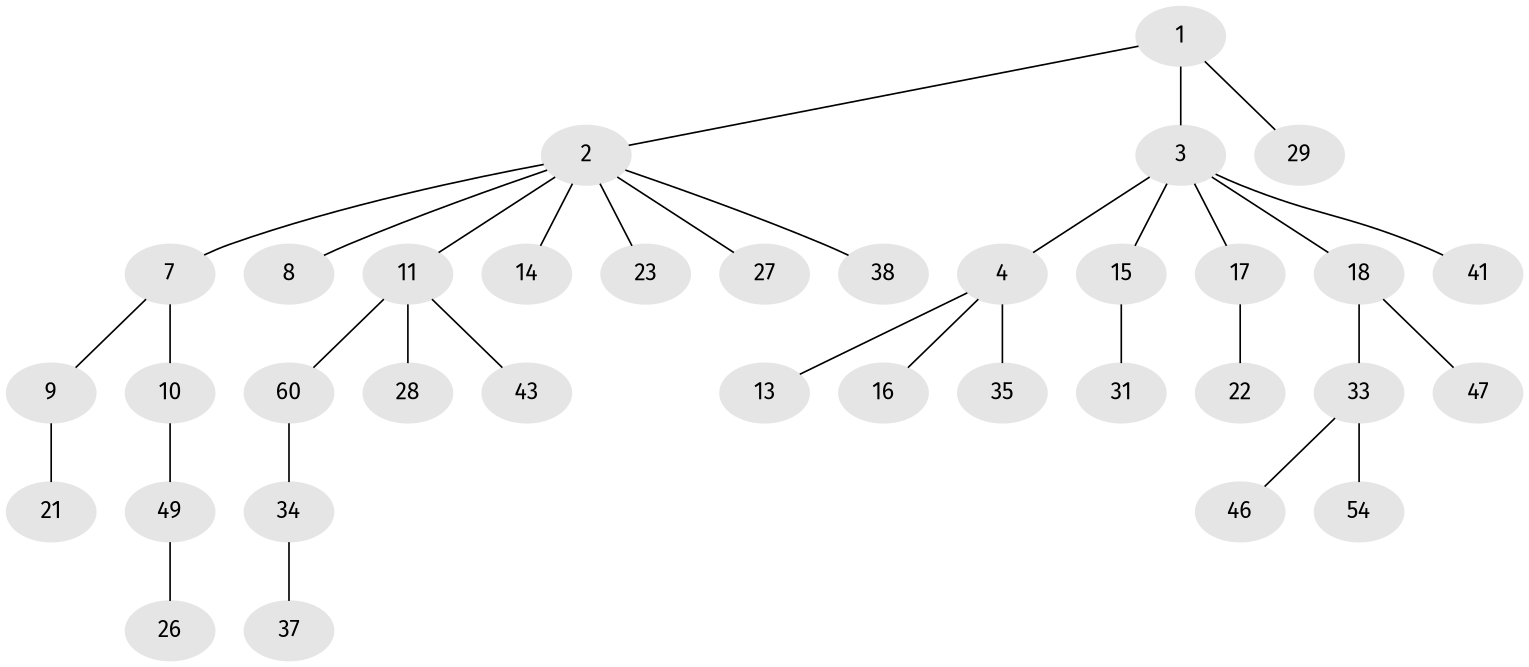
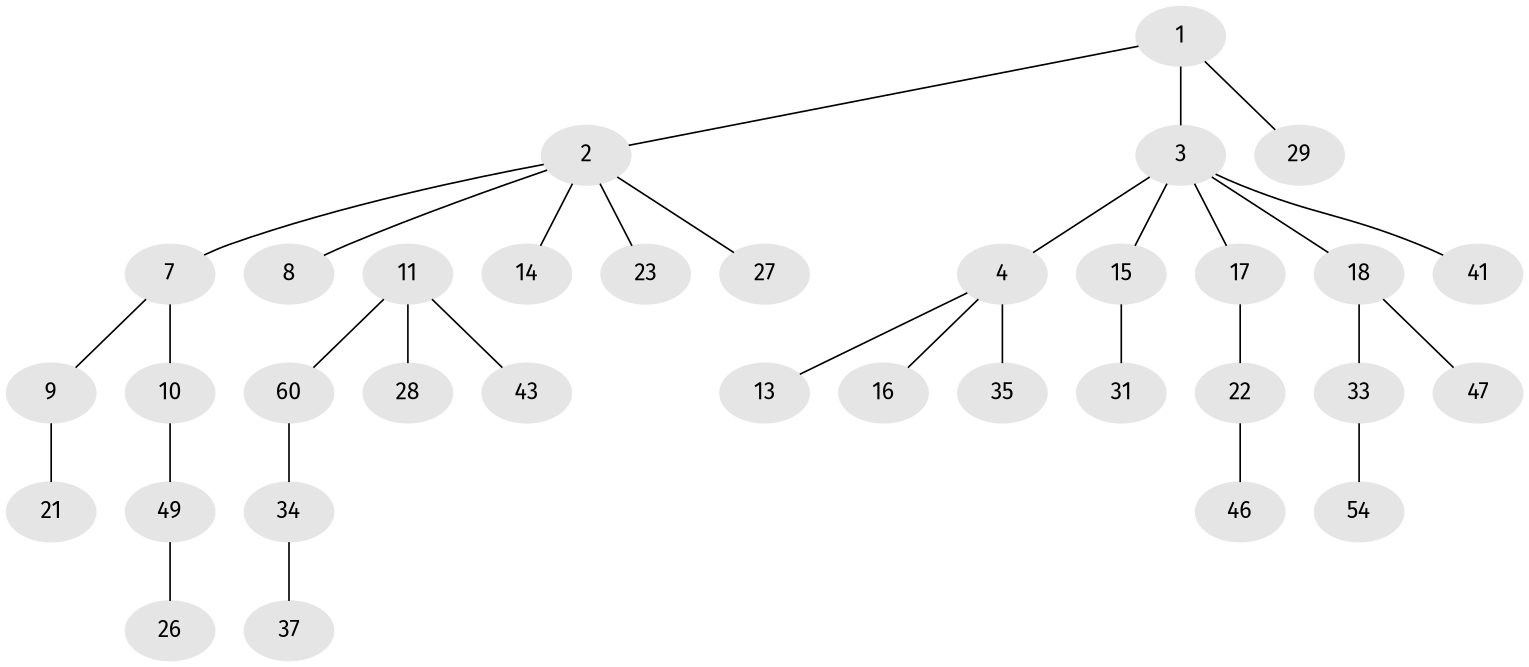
(497, 215) -> none
(883, 274) -> none
(1300, 452) -> (1240, 453)
